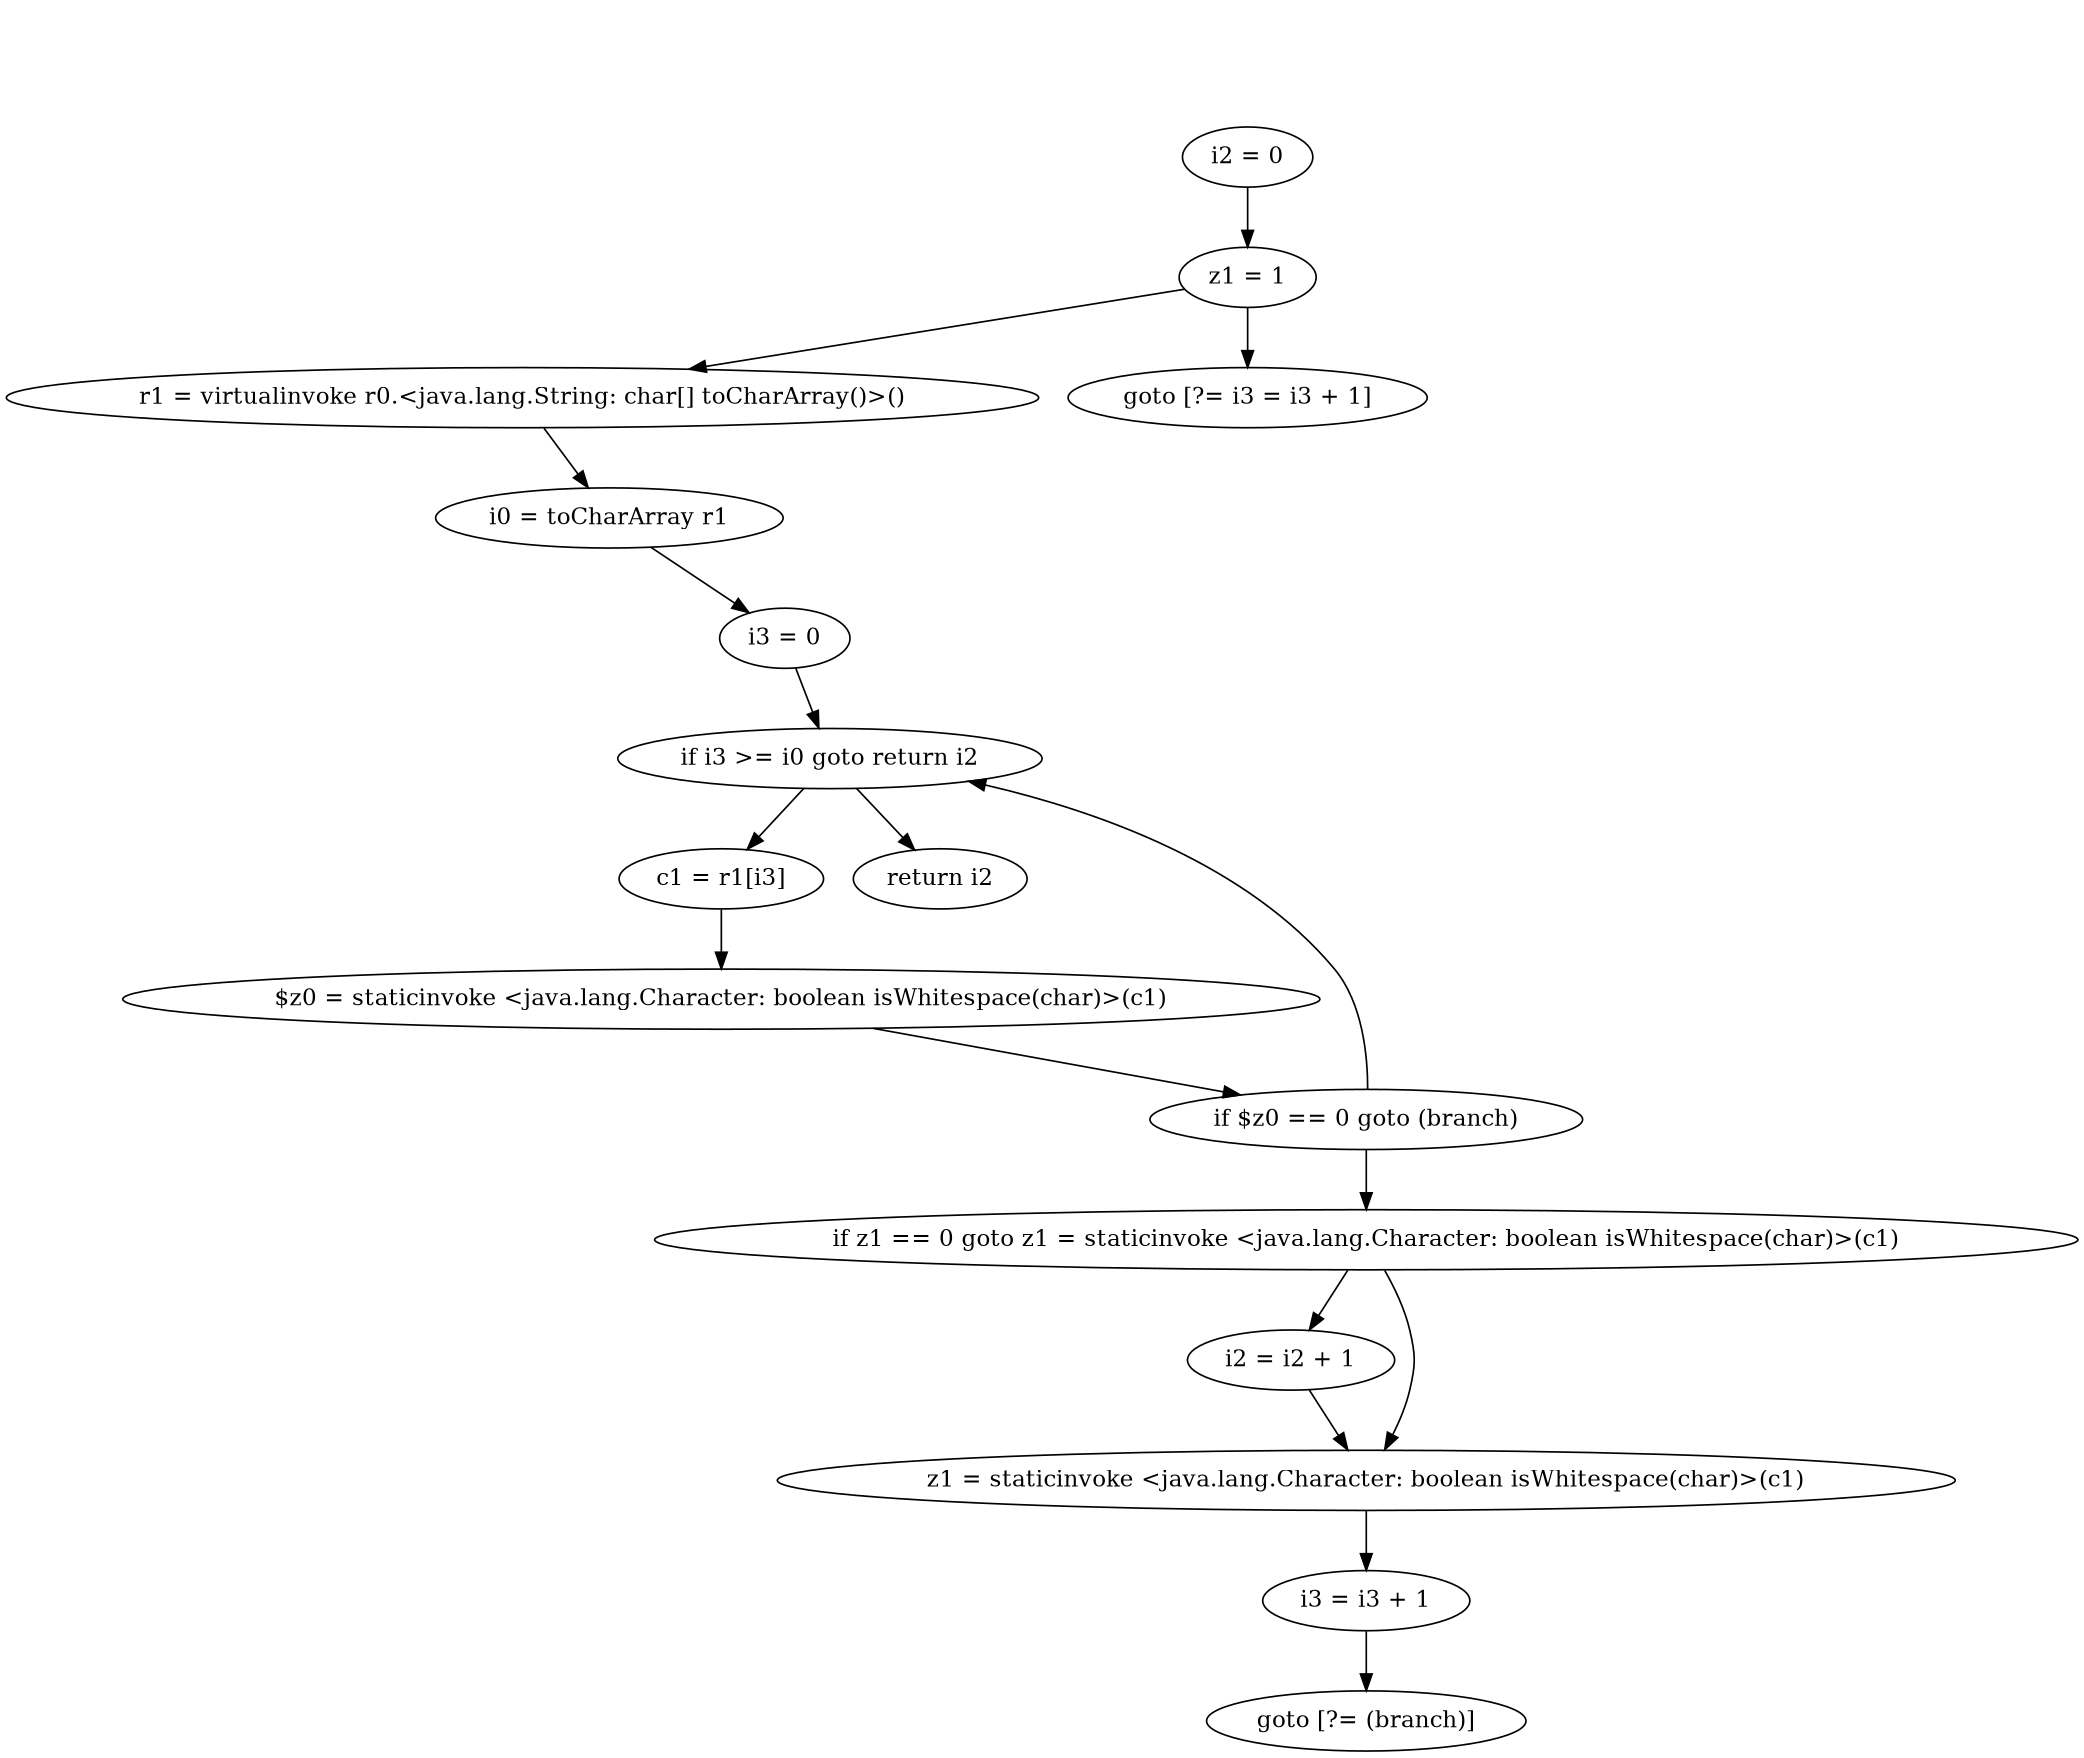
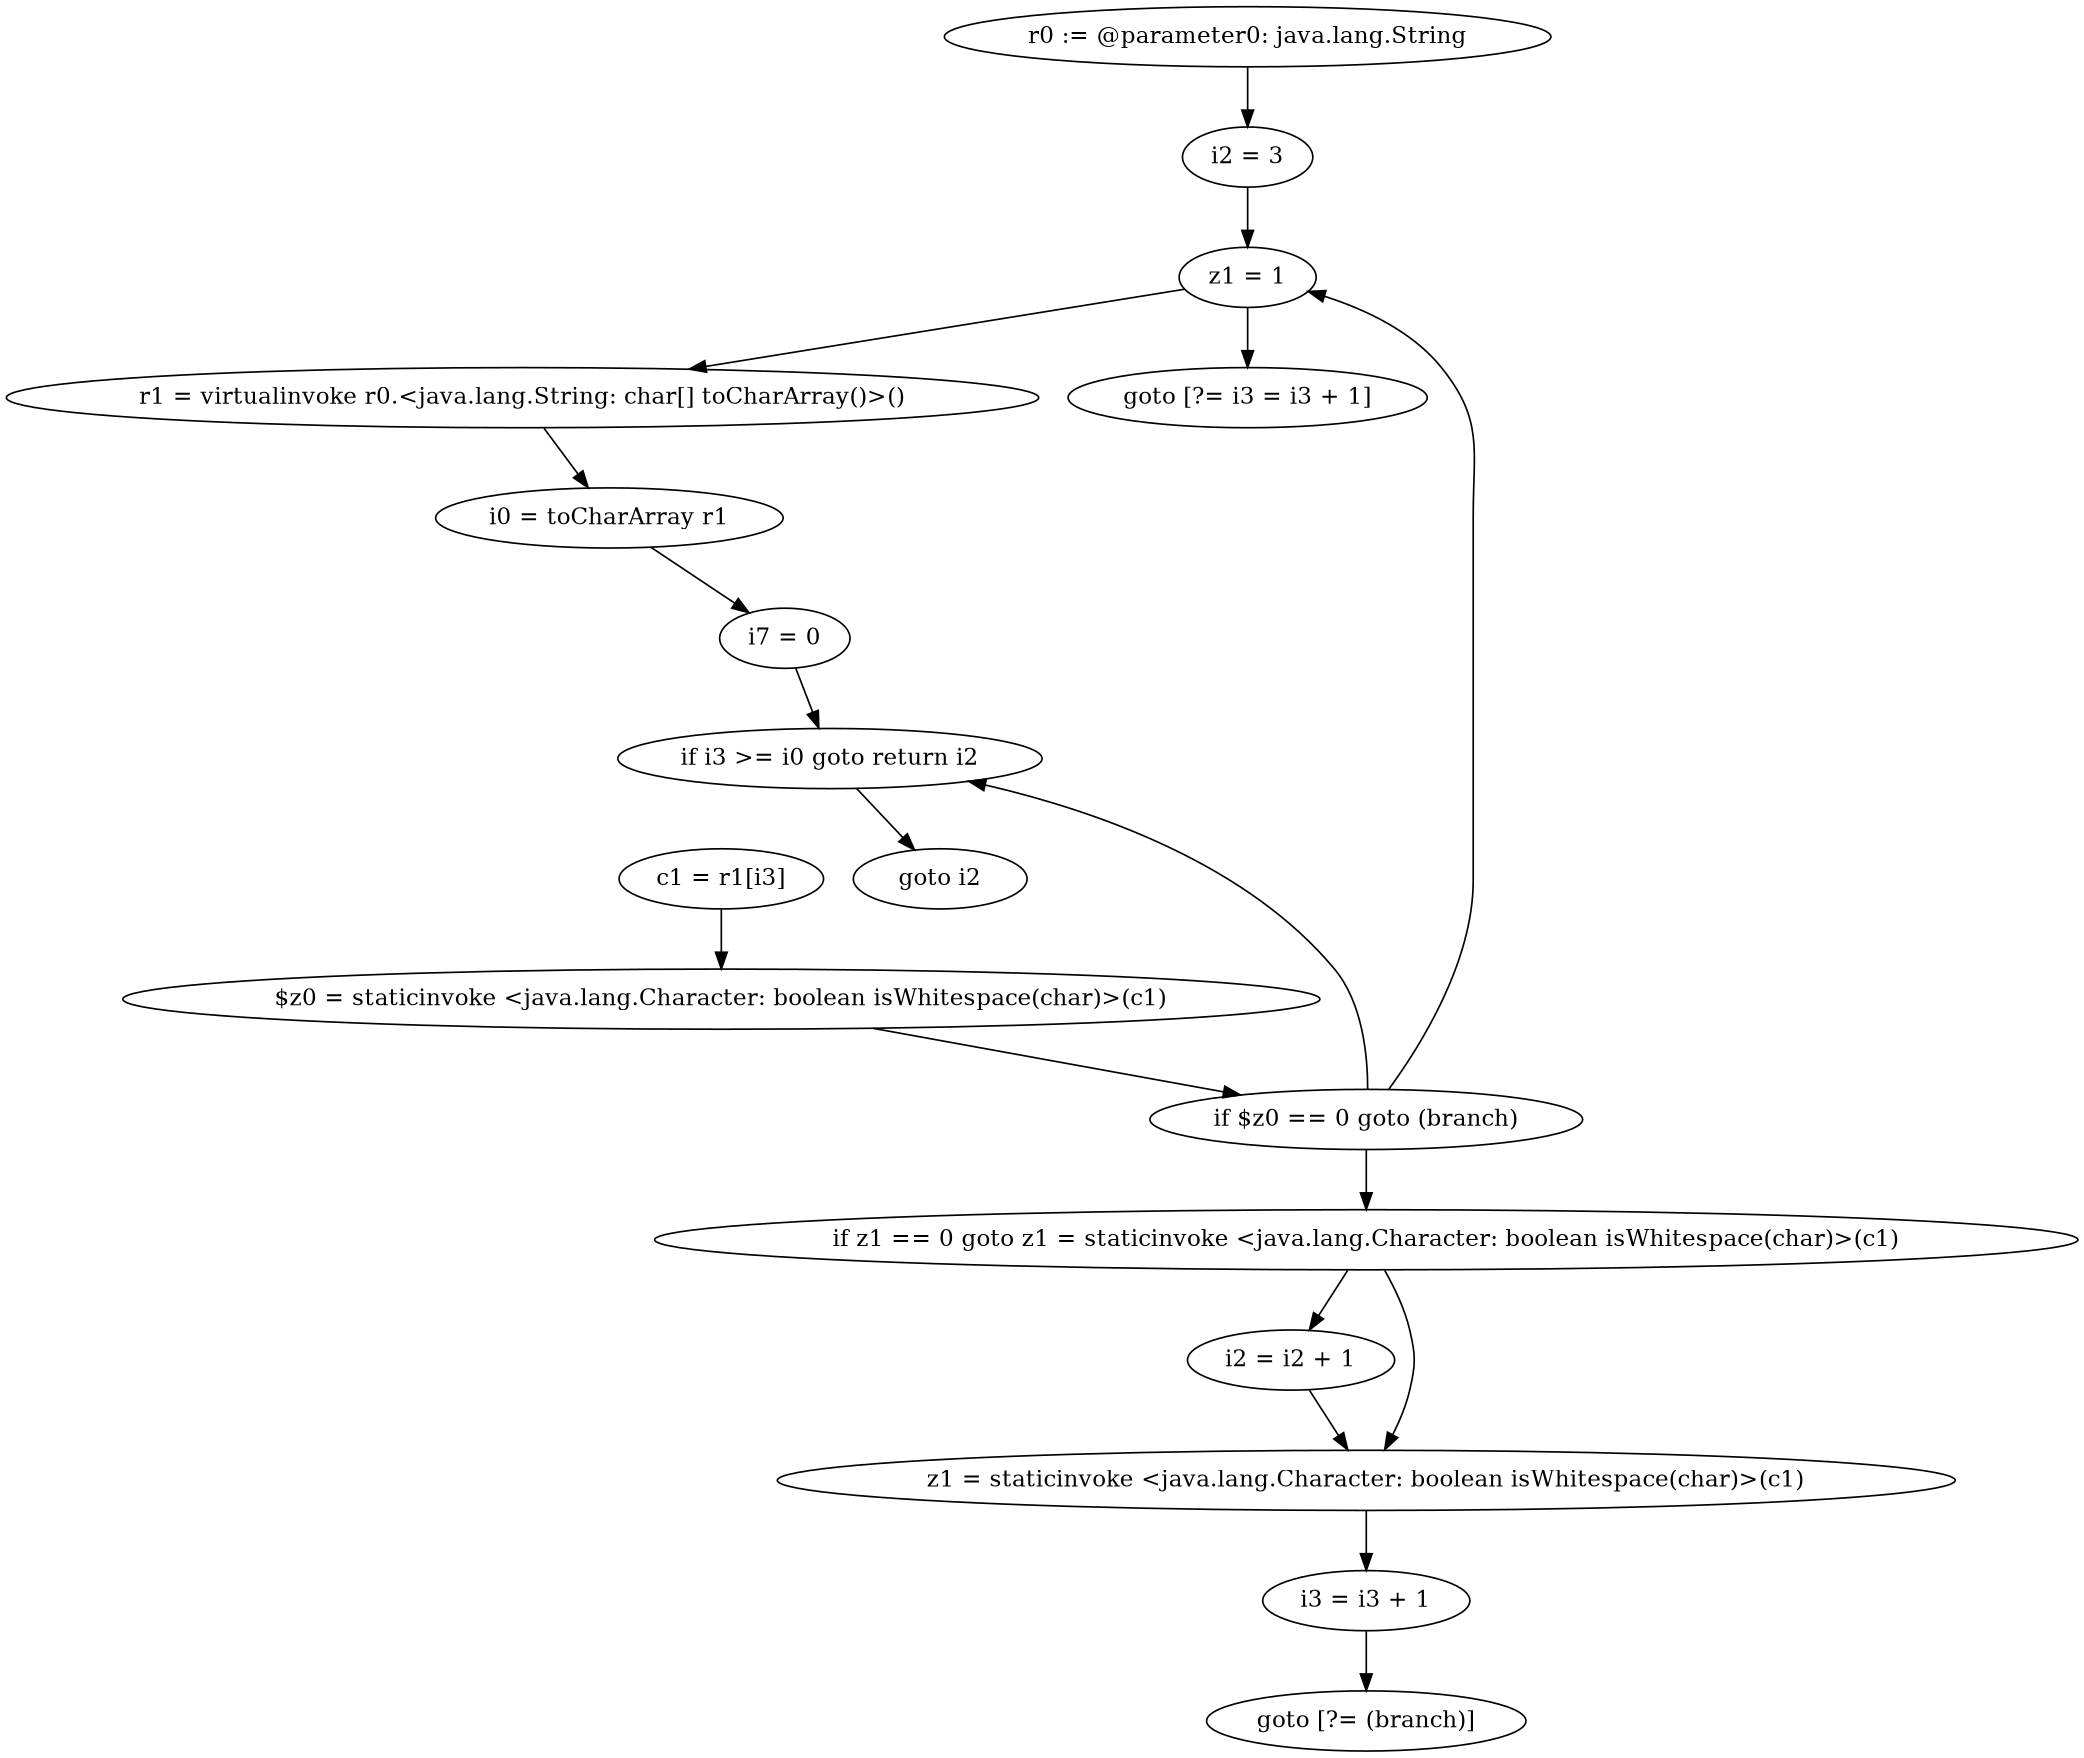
none -> (1248, 37)
(1248, 157) -> (1248, 157)
(785, 638) -> (785, 638)
none -> (1473, 665)
(781, 812) -> none
(940, 879) -> (940, 879)
